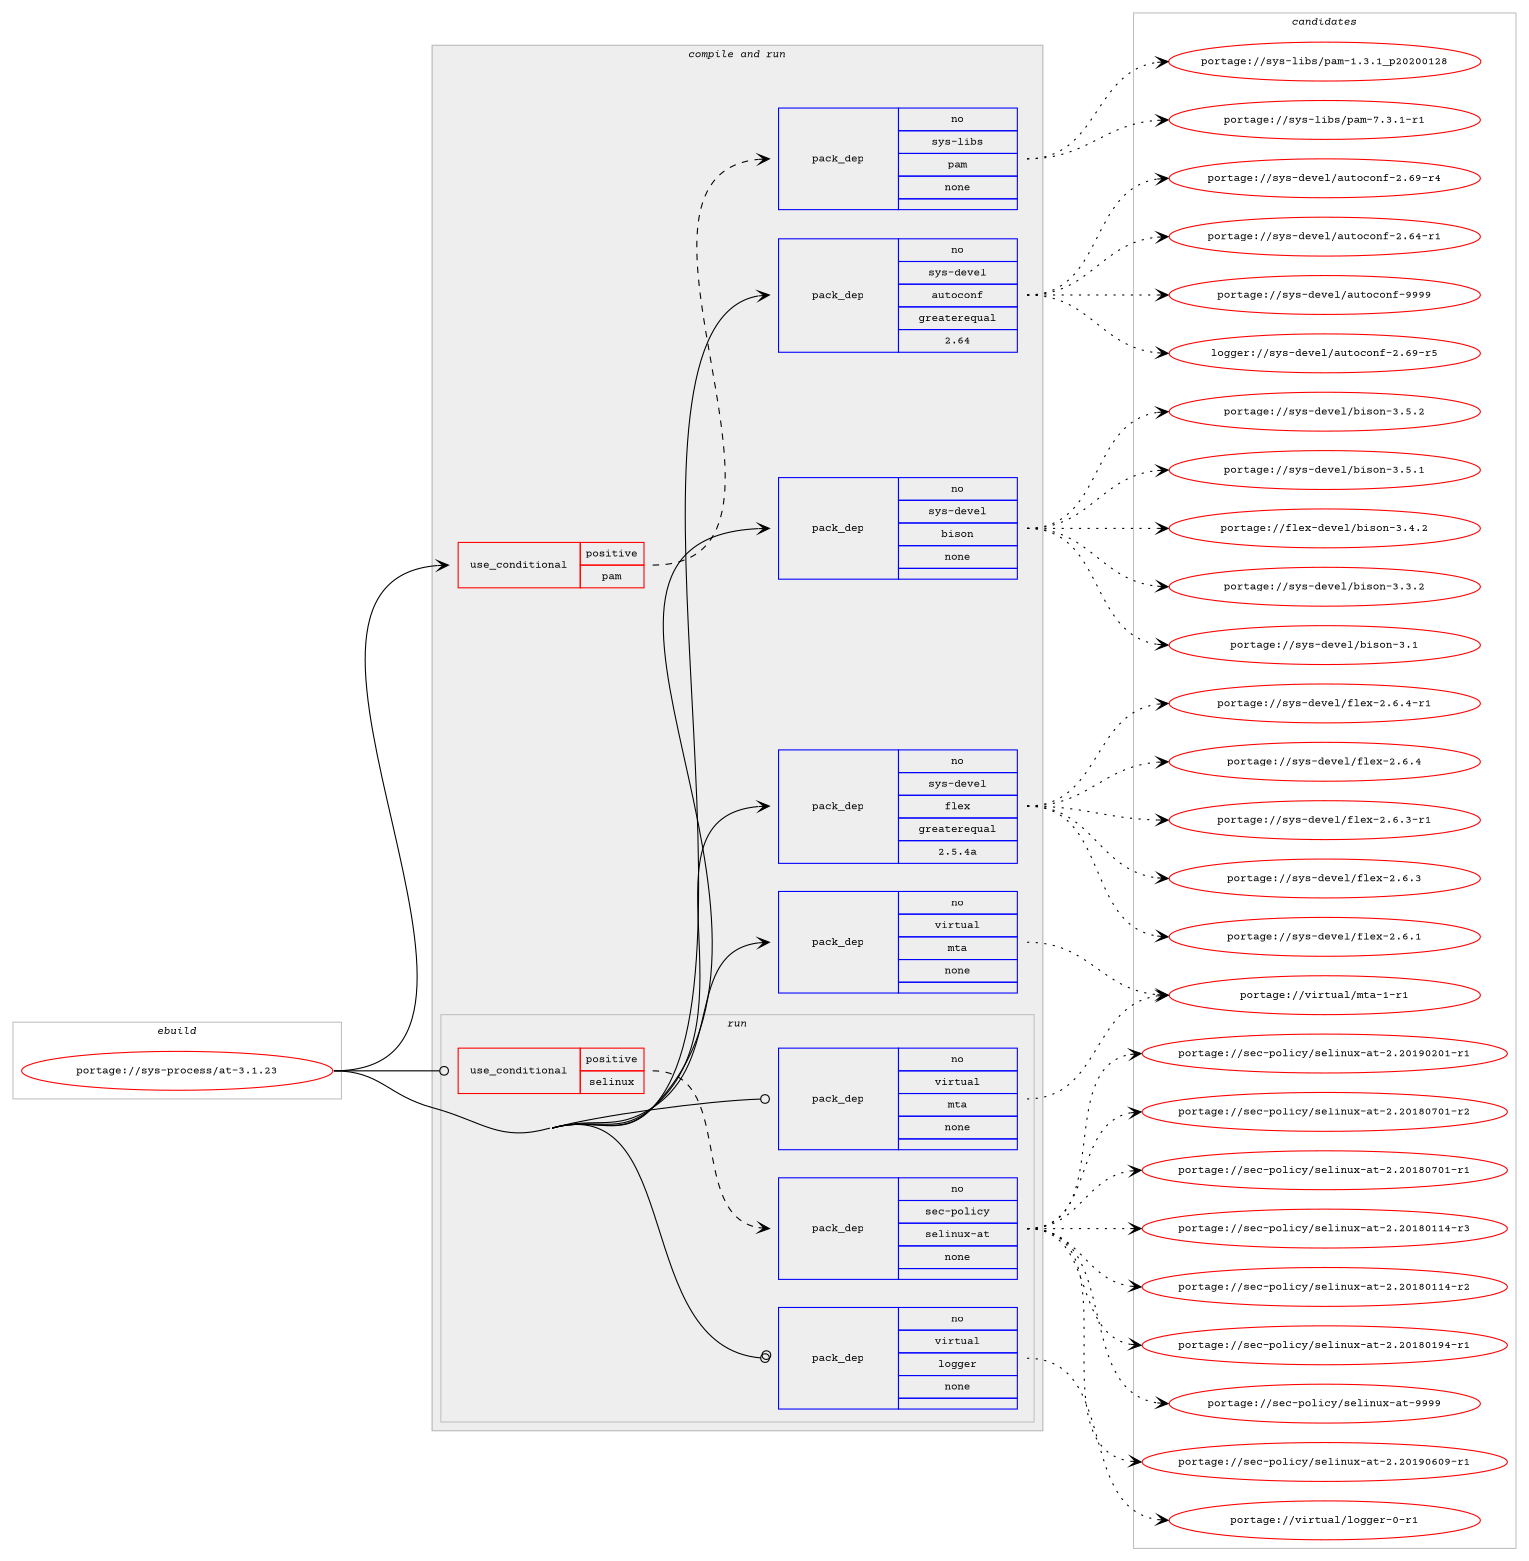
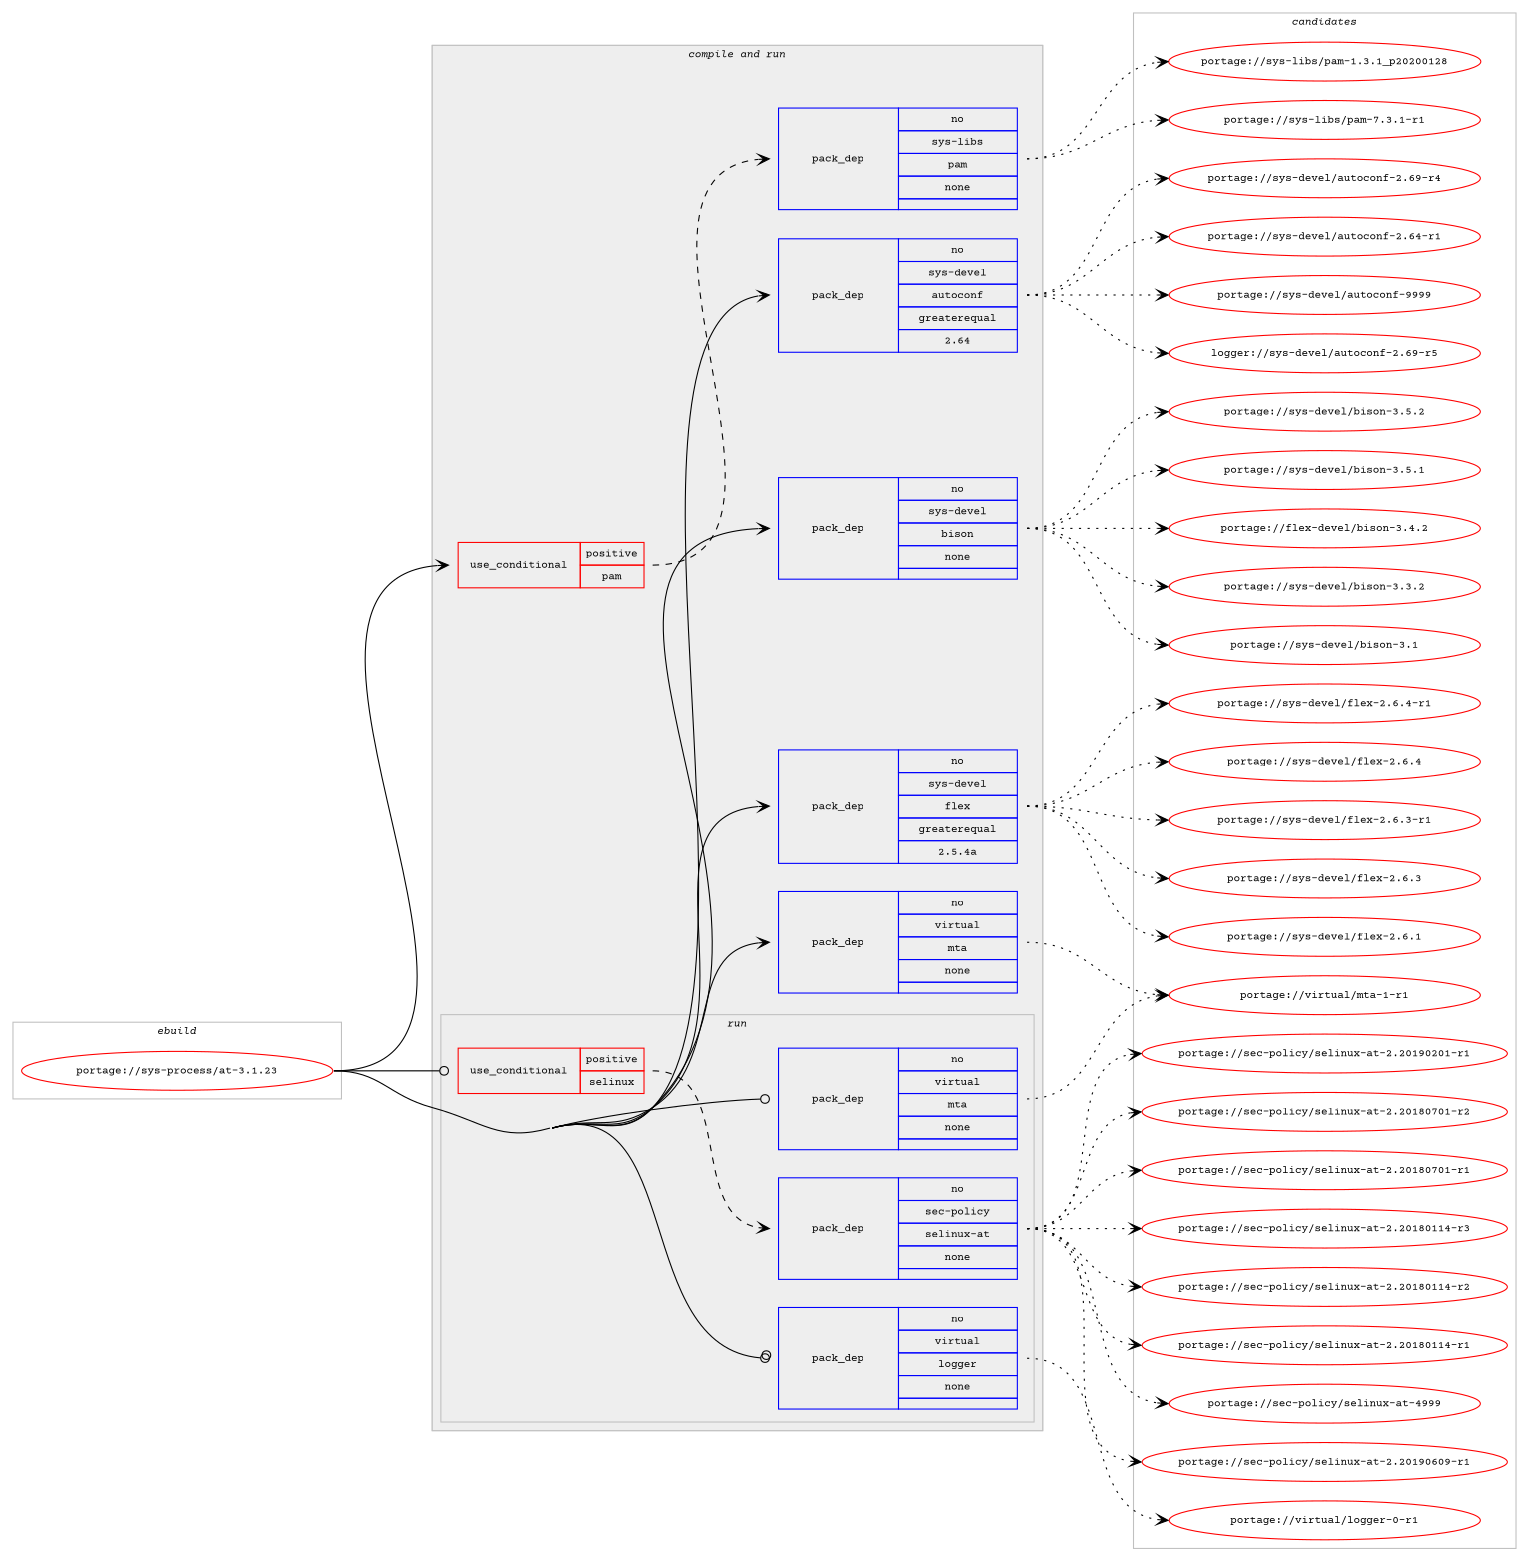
(1325, 1345) -> (1325, 1345)
(1325, 1404) -> (1325, 1404)
